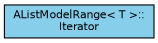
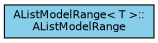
(79, 21) -> (79, 21)
